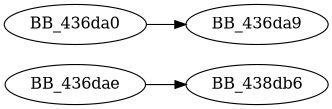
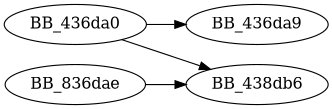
none -> (161, 53)
(75, 85) -> (75, 85)
